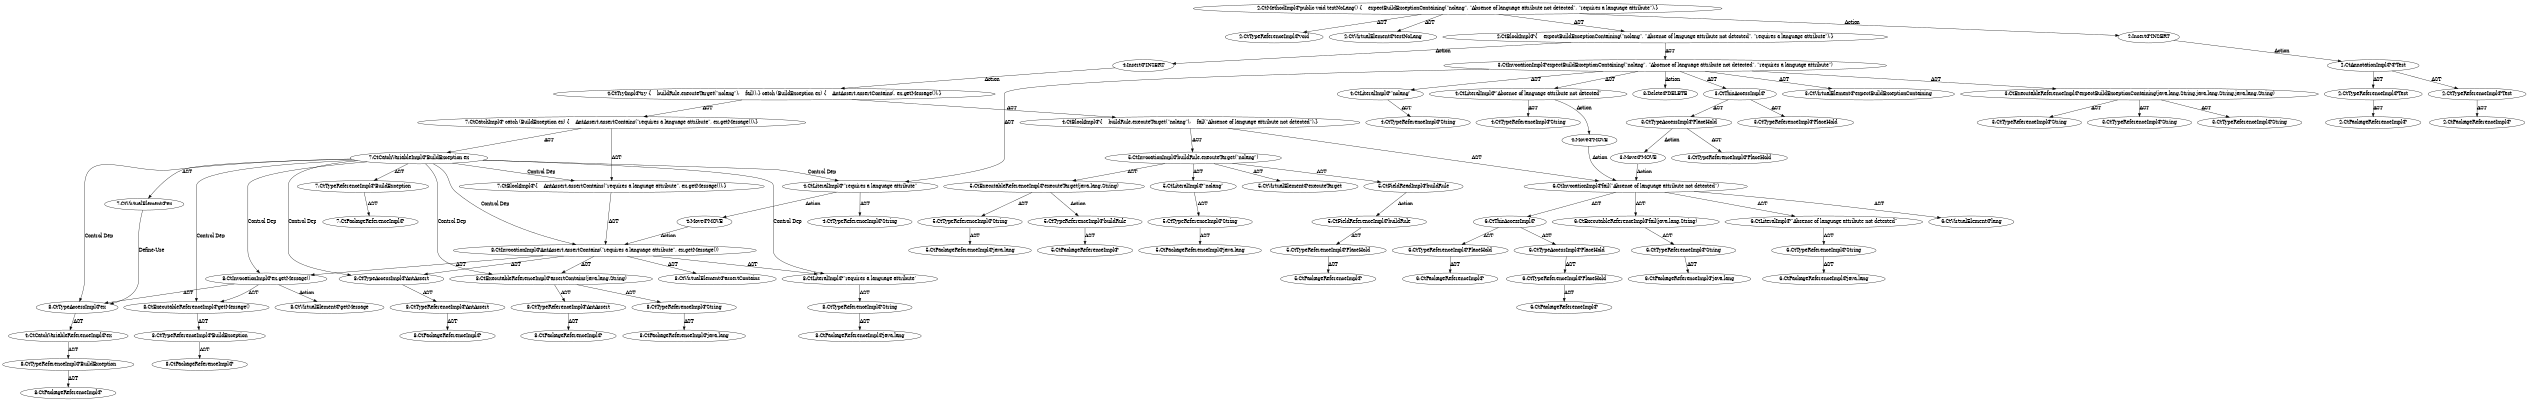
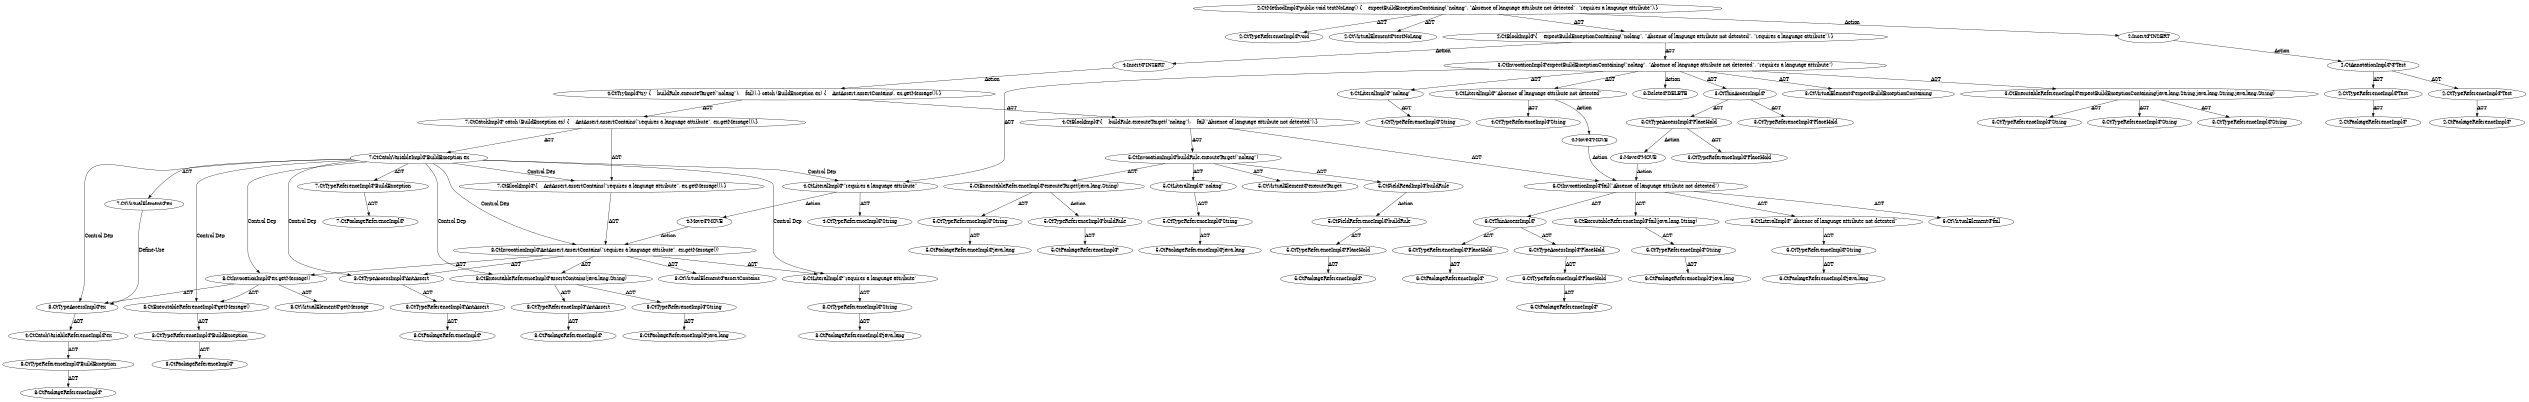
(1971, 222) -> (1971, 222)
(307, 293) -> (307, 293)
